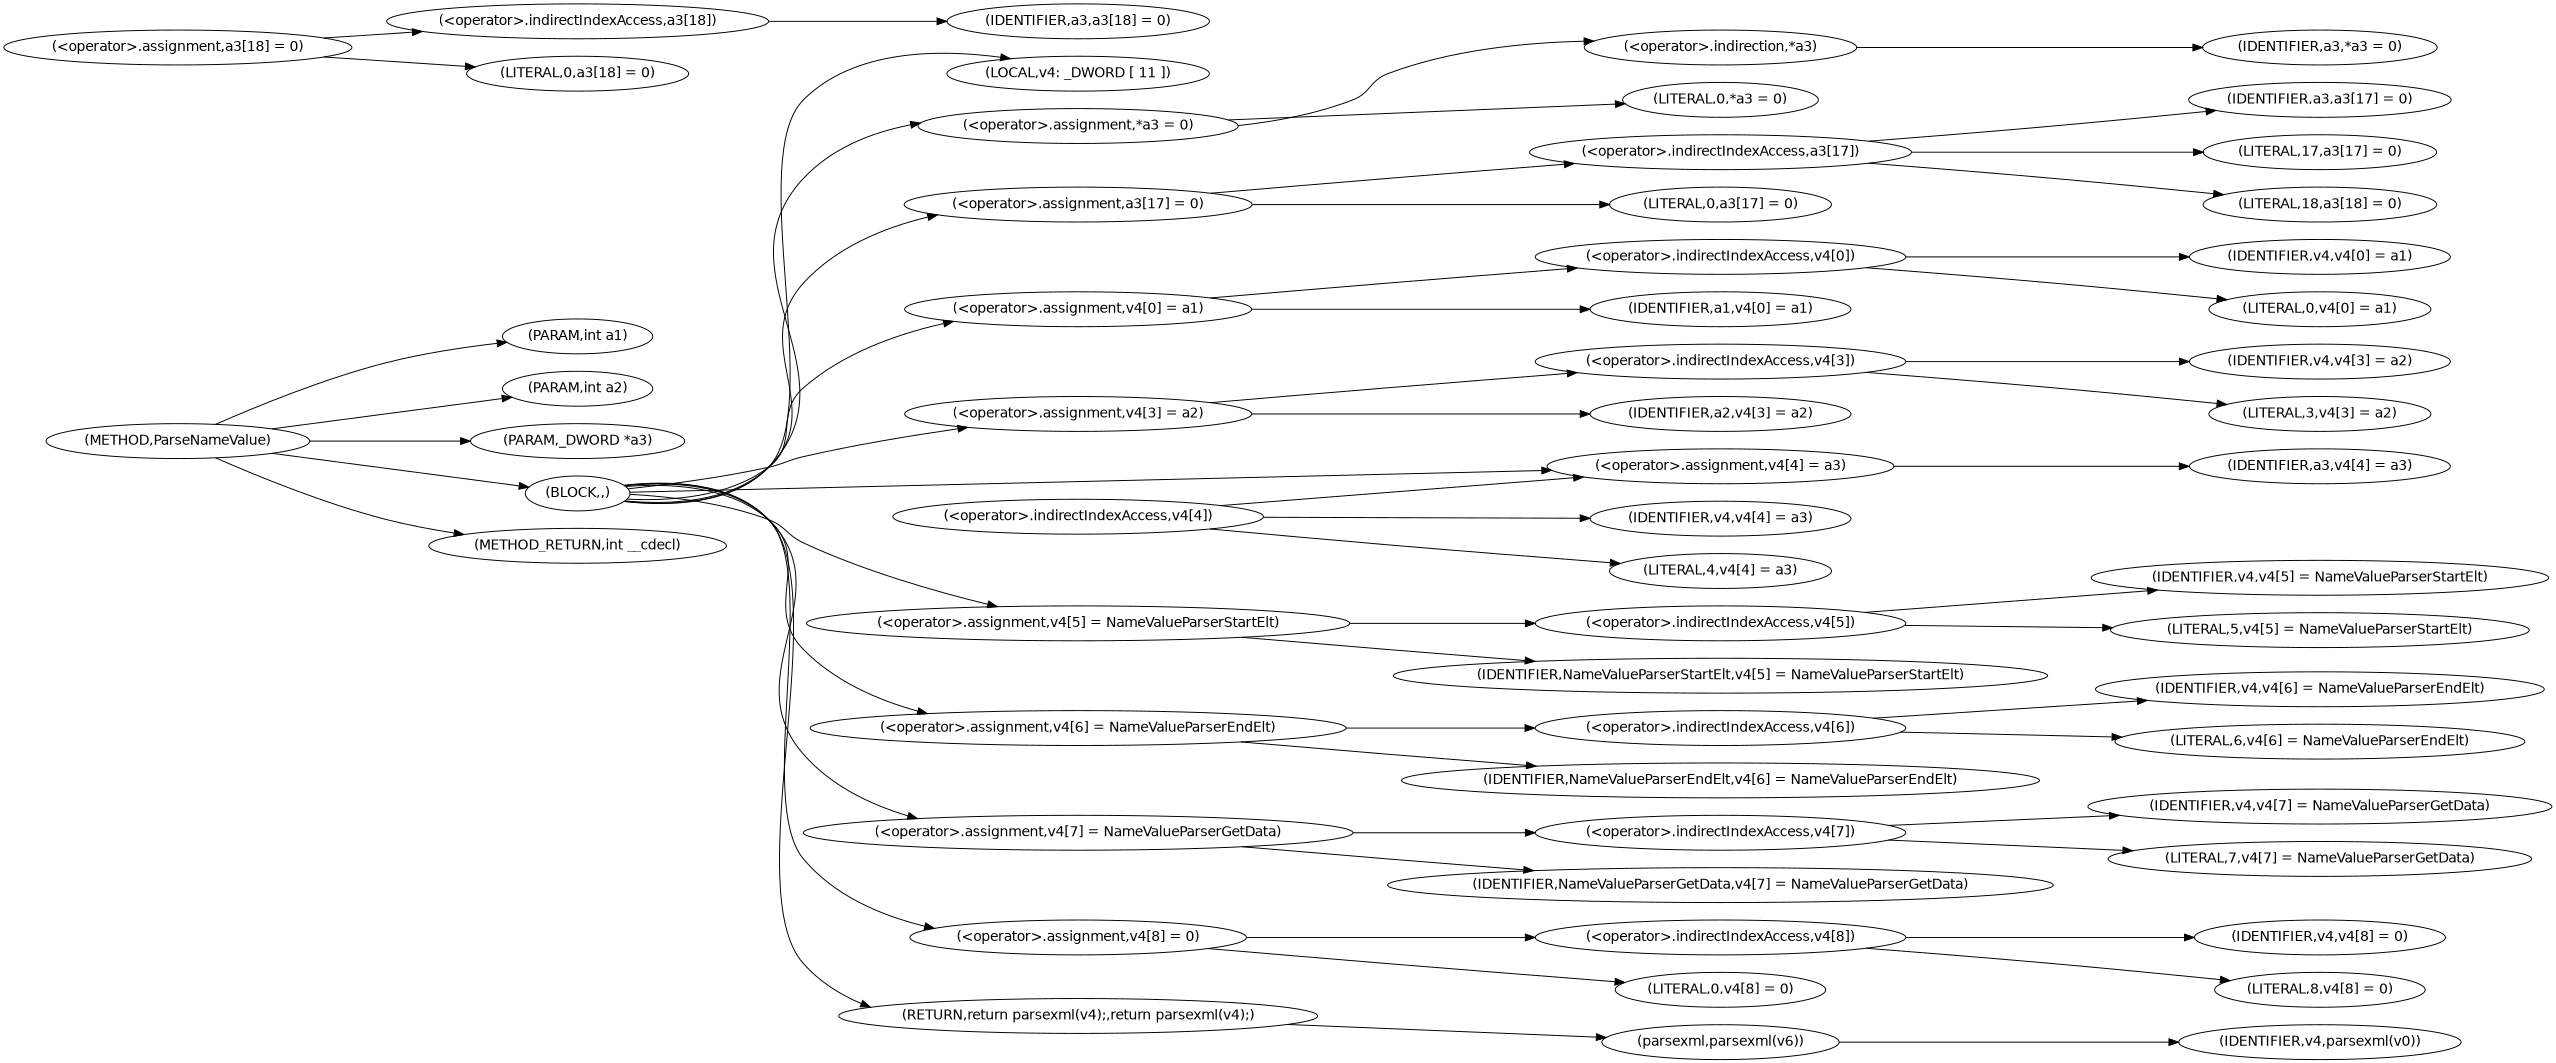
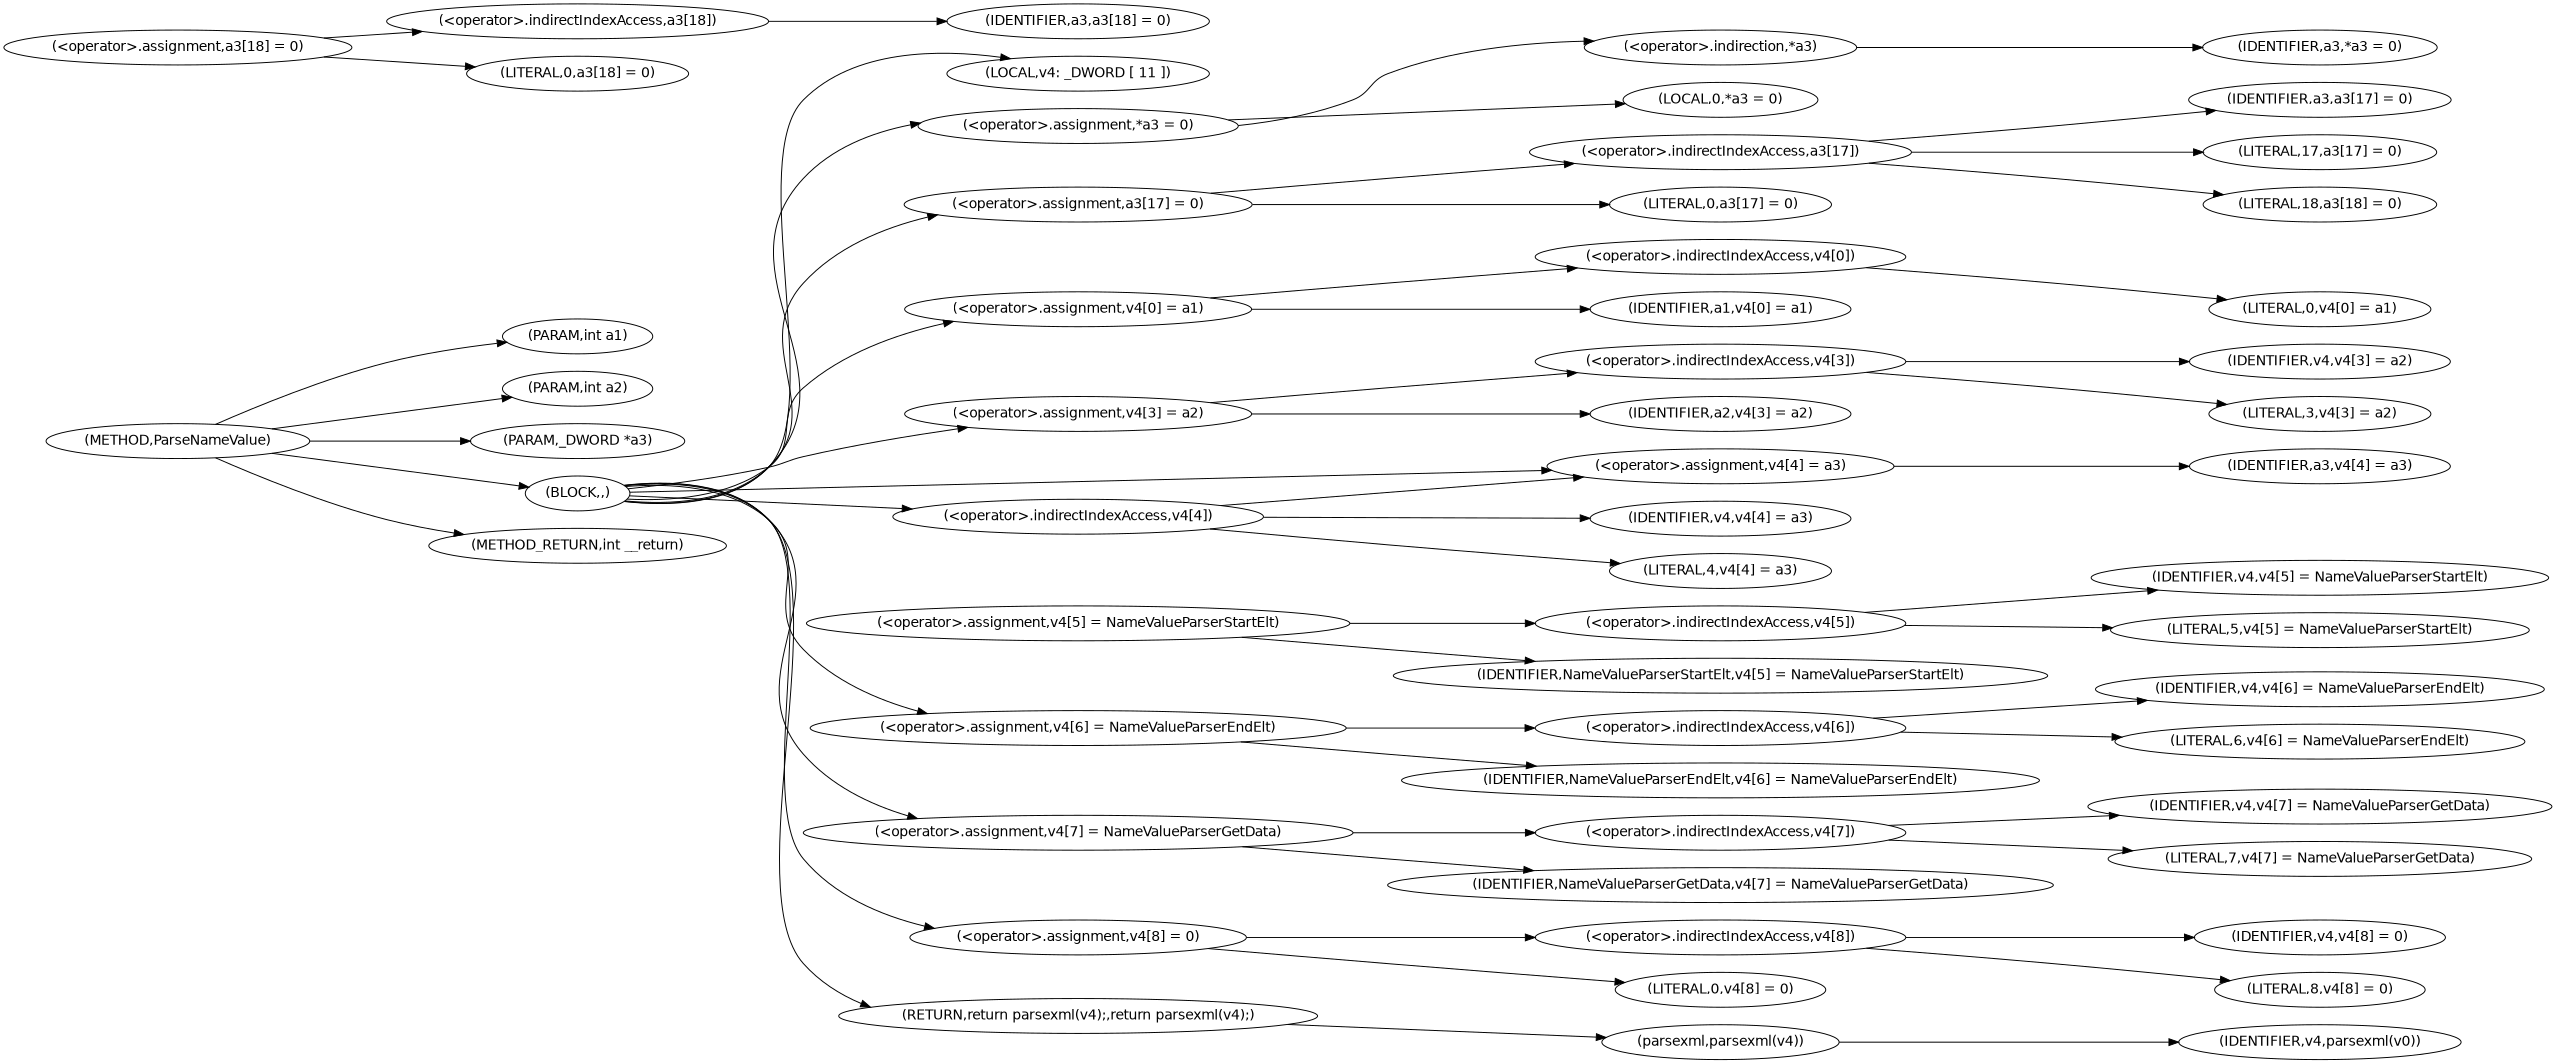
(1720, 100) -> (1720, 100)
(2320, 257) -> none
(808, 545) -> (766, 502)
(578, 546) -> (578, 546)
(1720, 1042) -> (1720, 1042)
